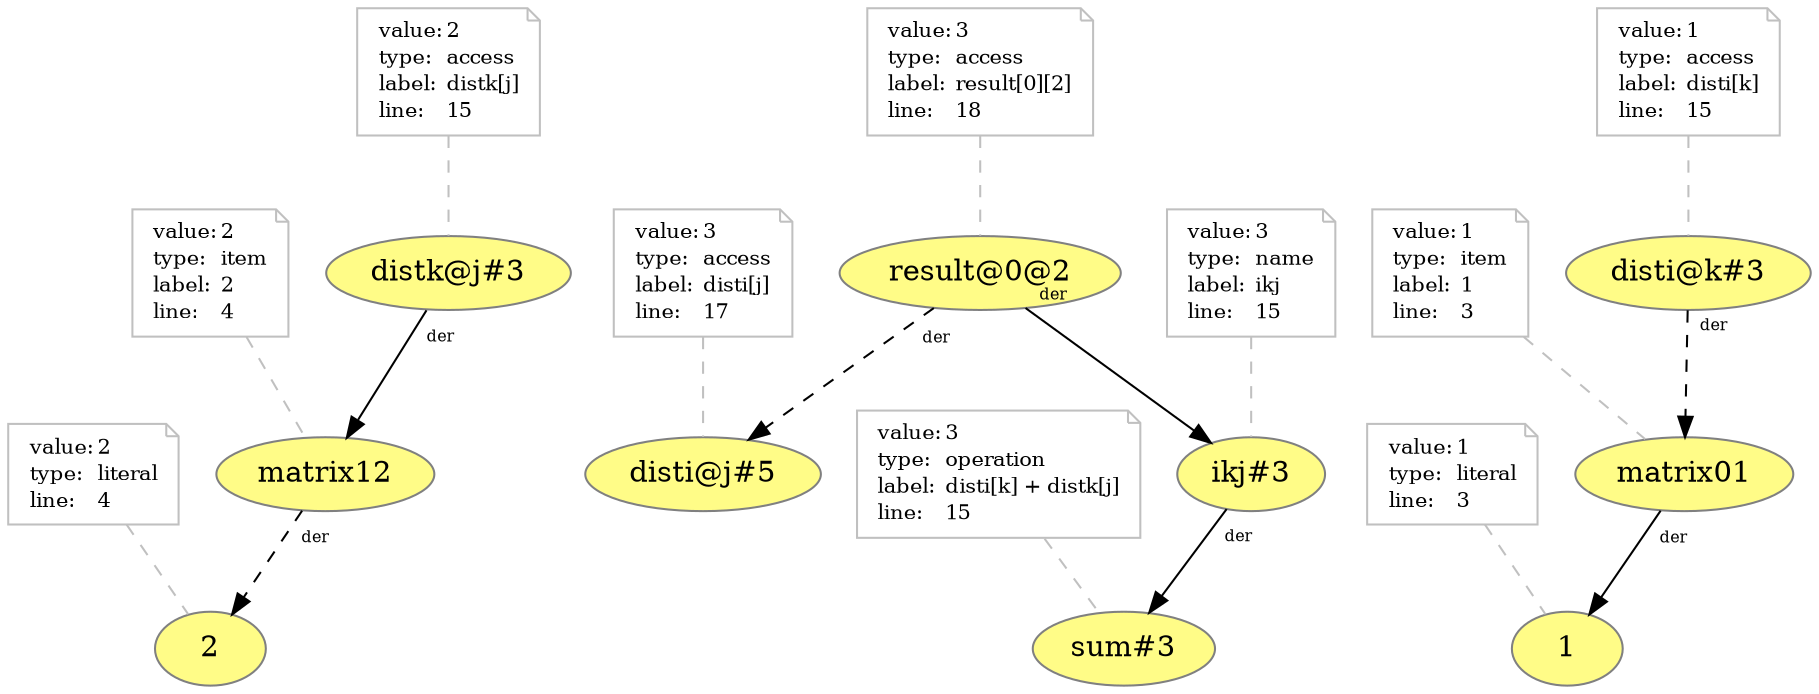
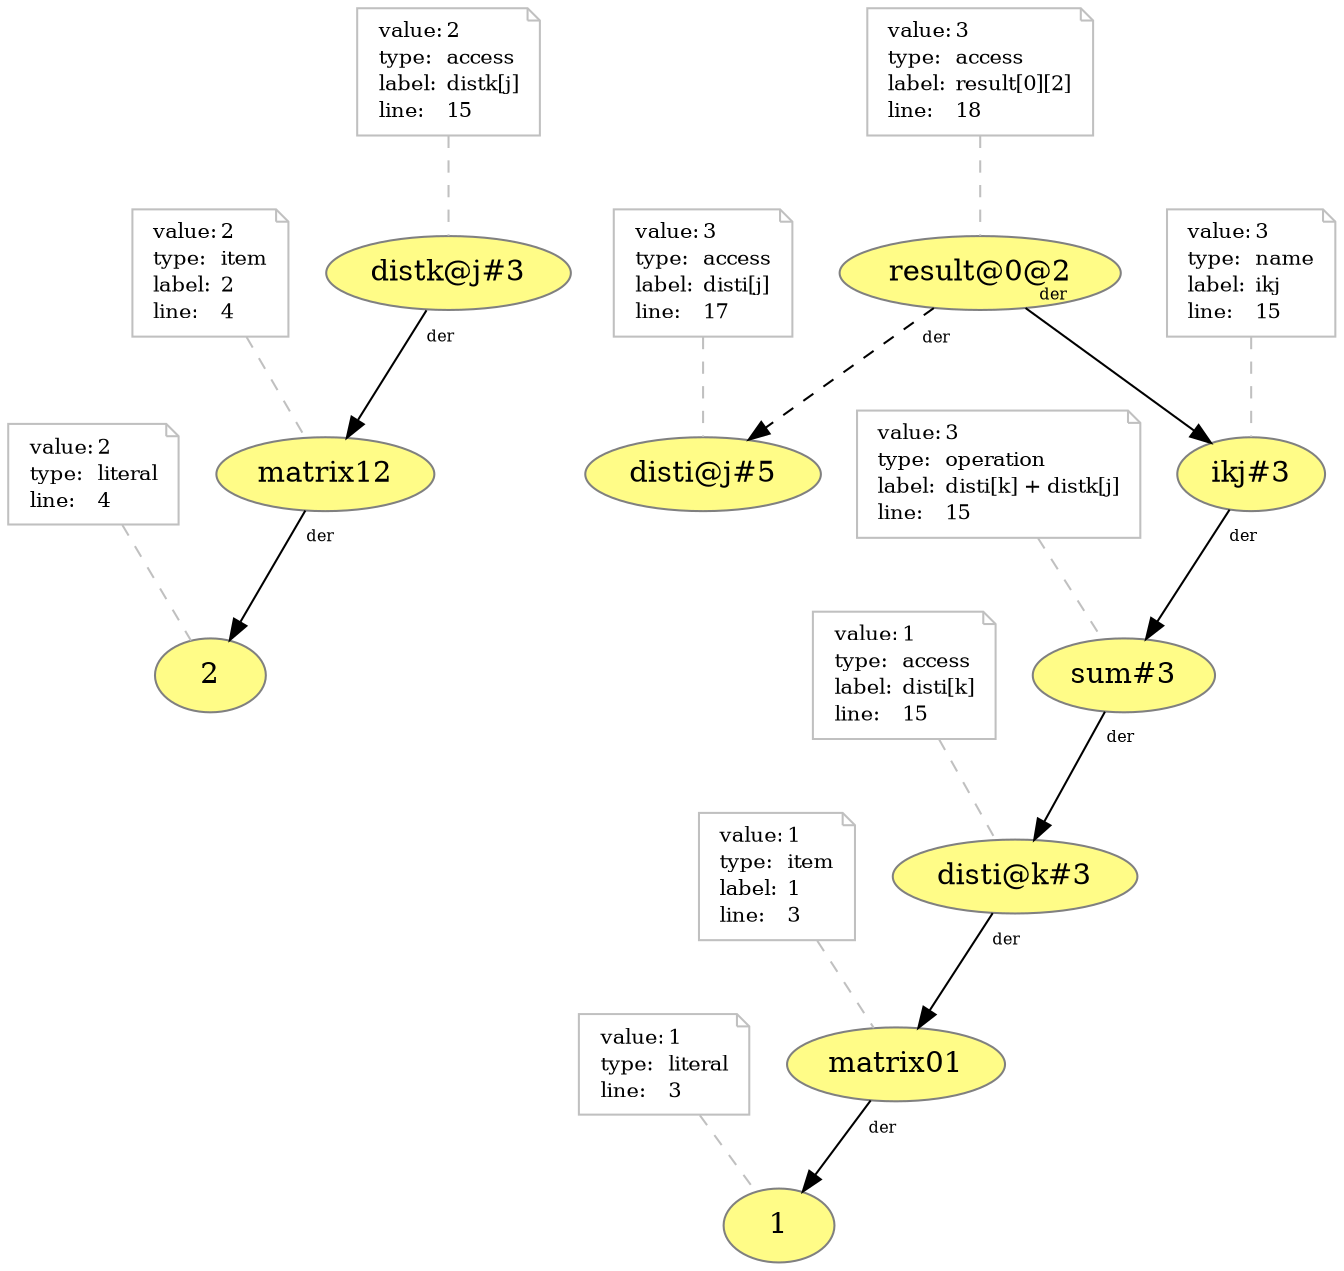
(1687, 363) -> (961, 962)
(273, 554) -> (273, 566)
none -> (1075, 767)
